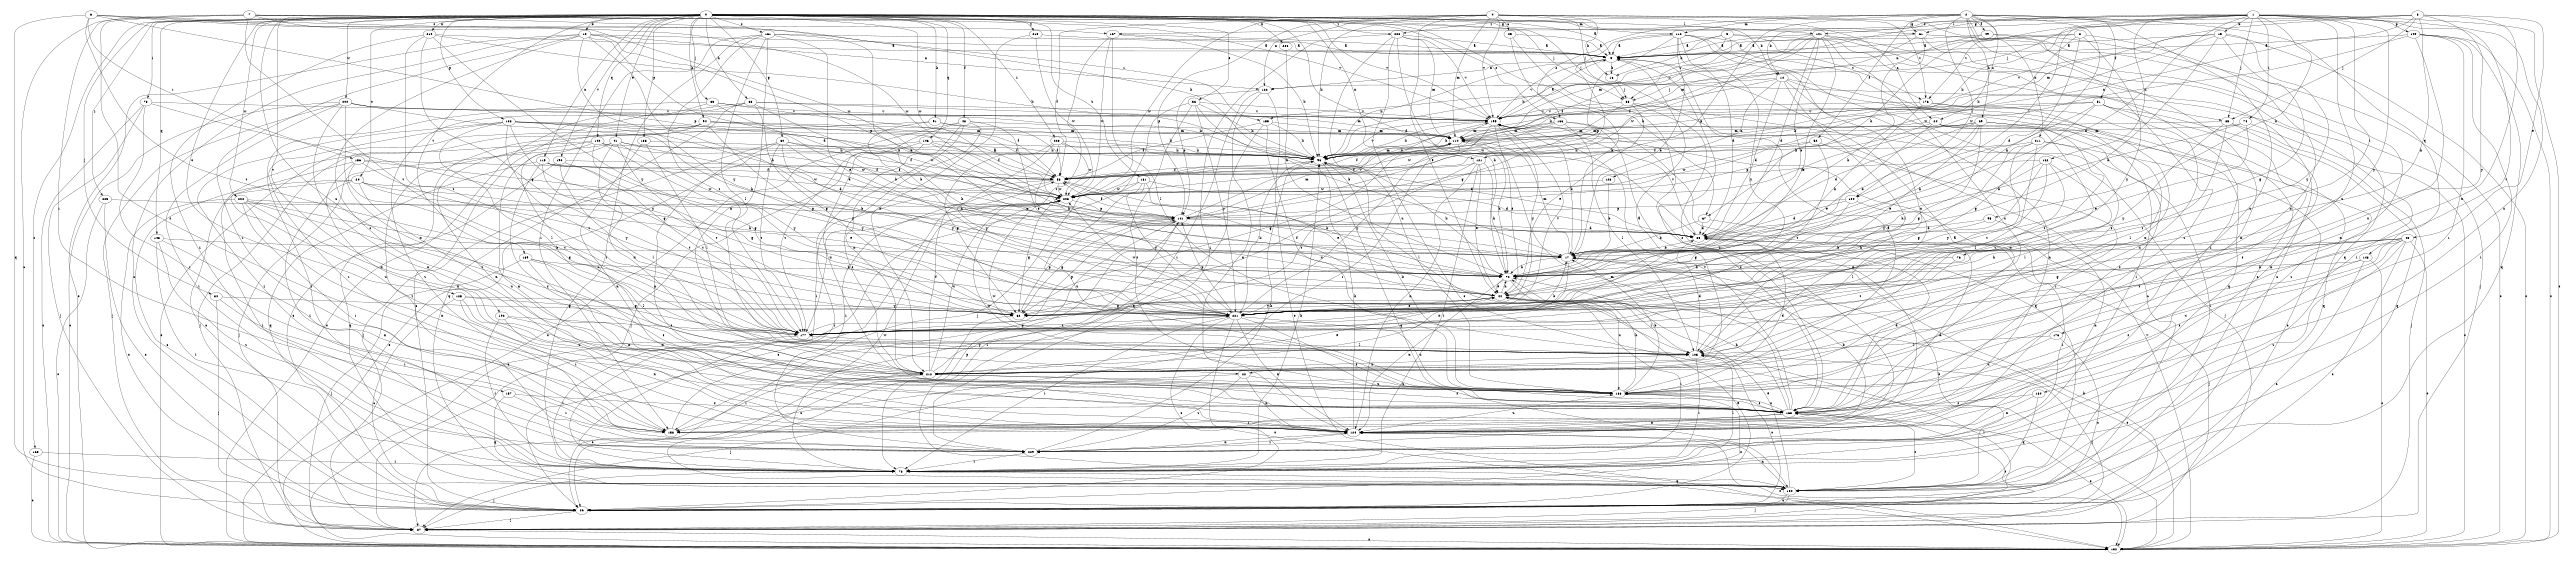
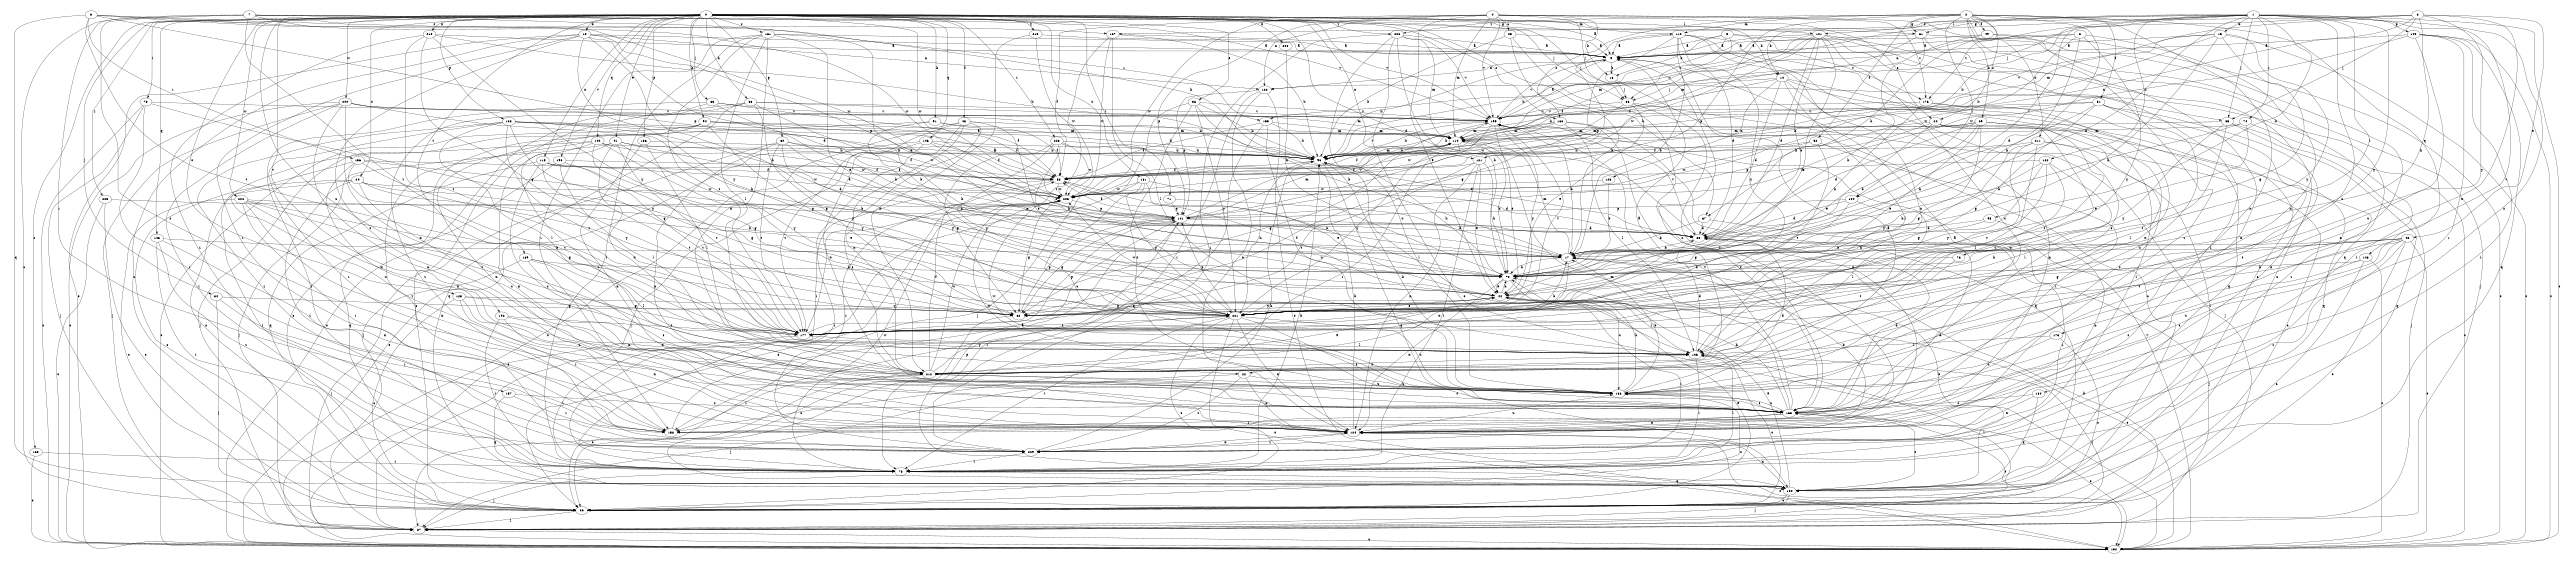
(1345, 34) -> (1401, 81)
(979, 131) -> (979, 131)
none -> (1169, 199)
(1023, 326) -> (1023, 326)
